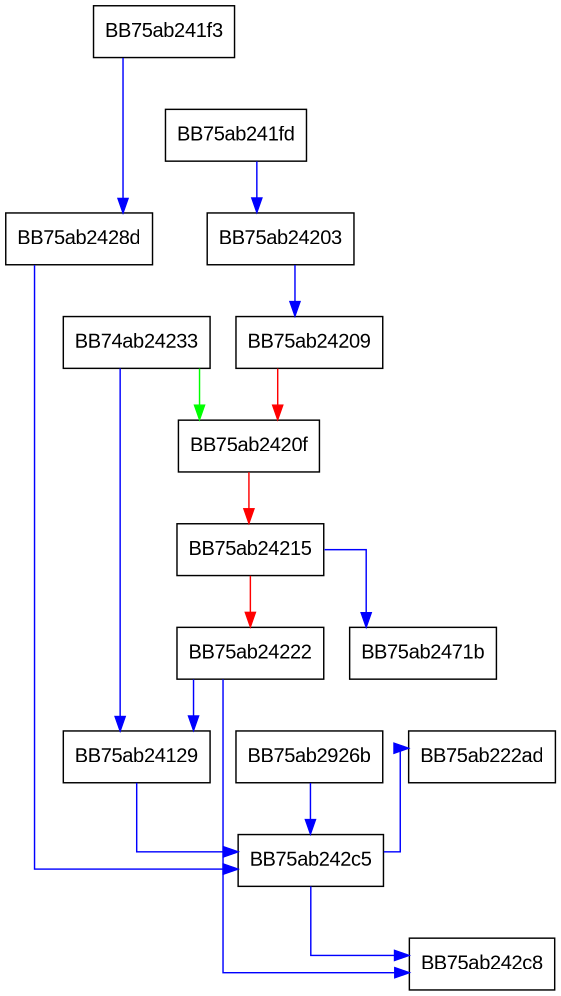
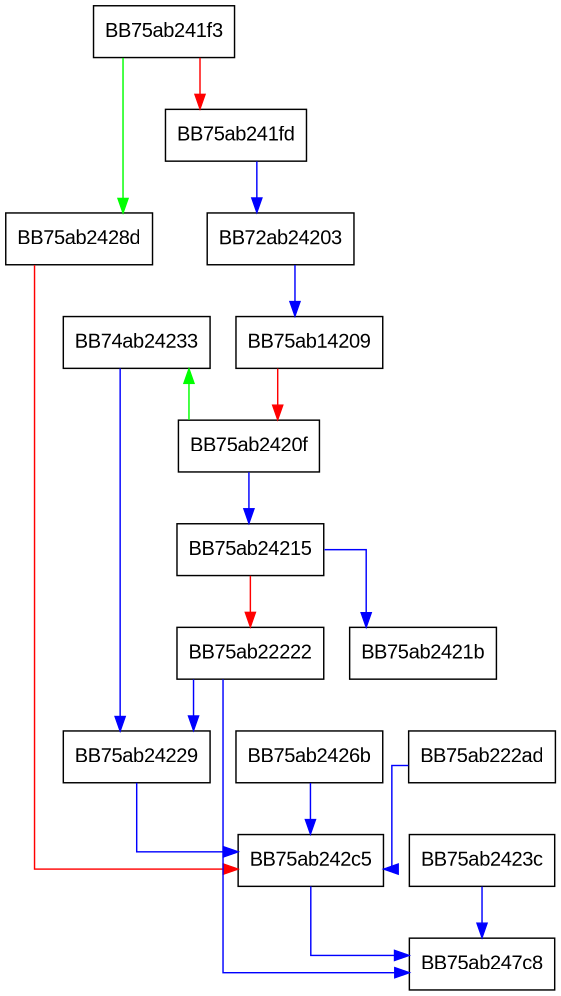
none -> (200, 76)
(123, 128) -> (123, 128)
(281, 239) -> (281, 239)
(309, 342) -> (309, 342)
(200, 387) -> (189, 402)
(249, 490) -> (249, 490)
(250, 653) -> (250, 653)
(423, 653) -> (423, 653)
(35, 662) -> (35, 662)
(137, 757) -> (137, 757)
(309, 757) -> (309, 757)
(400, 808) -> (392, 809)
none -> (482, 860)
(482, 964) -> (482, 964)
